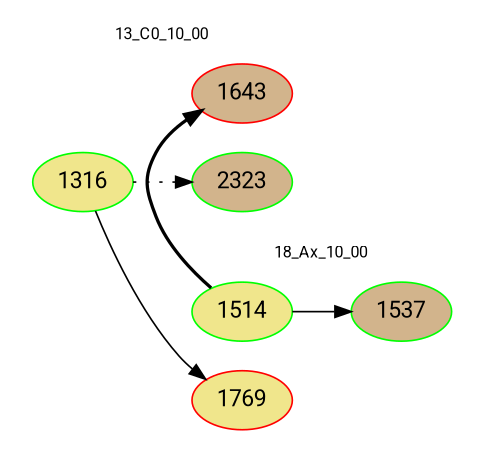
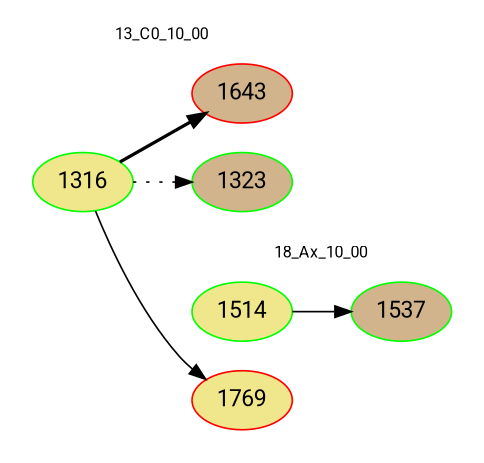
(242, 182) -> (242, 182)
(152, 207) -> (155, 142)
